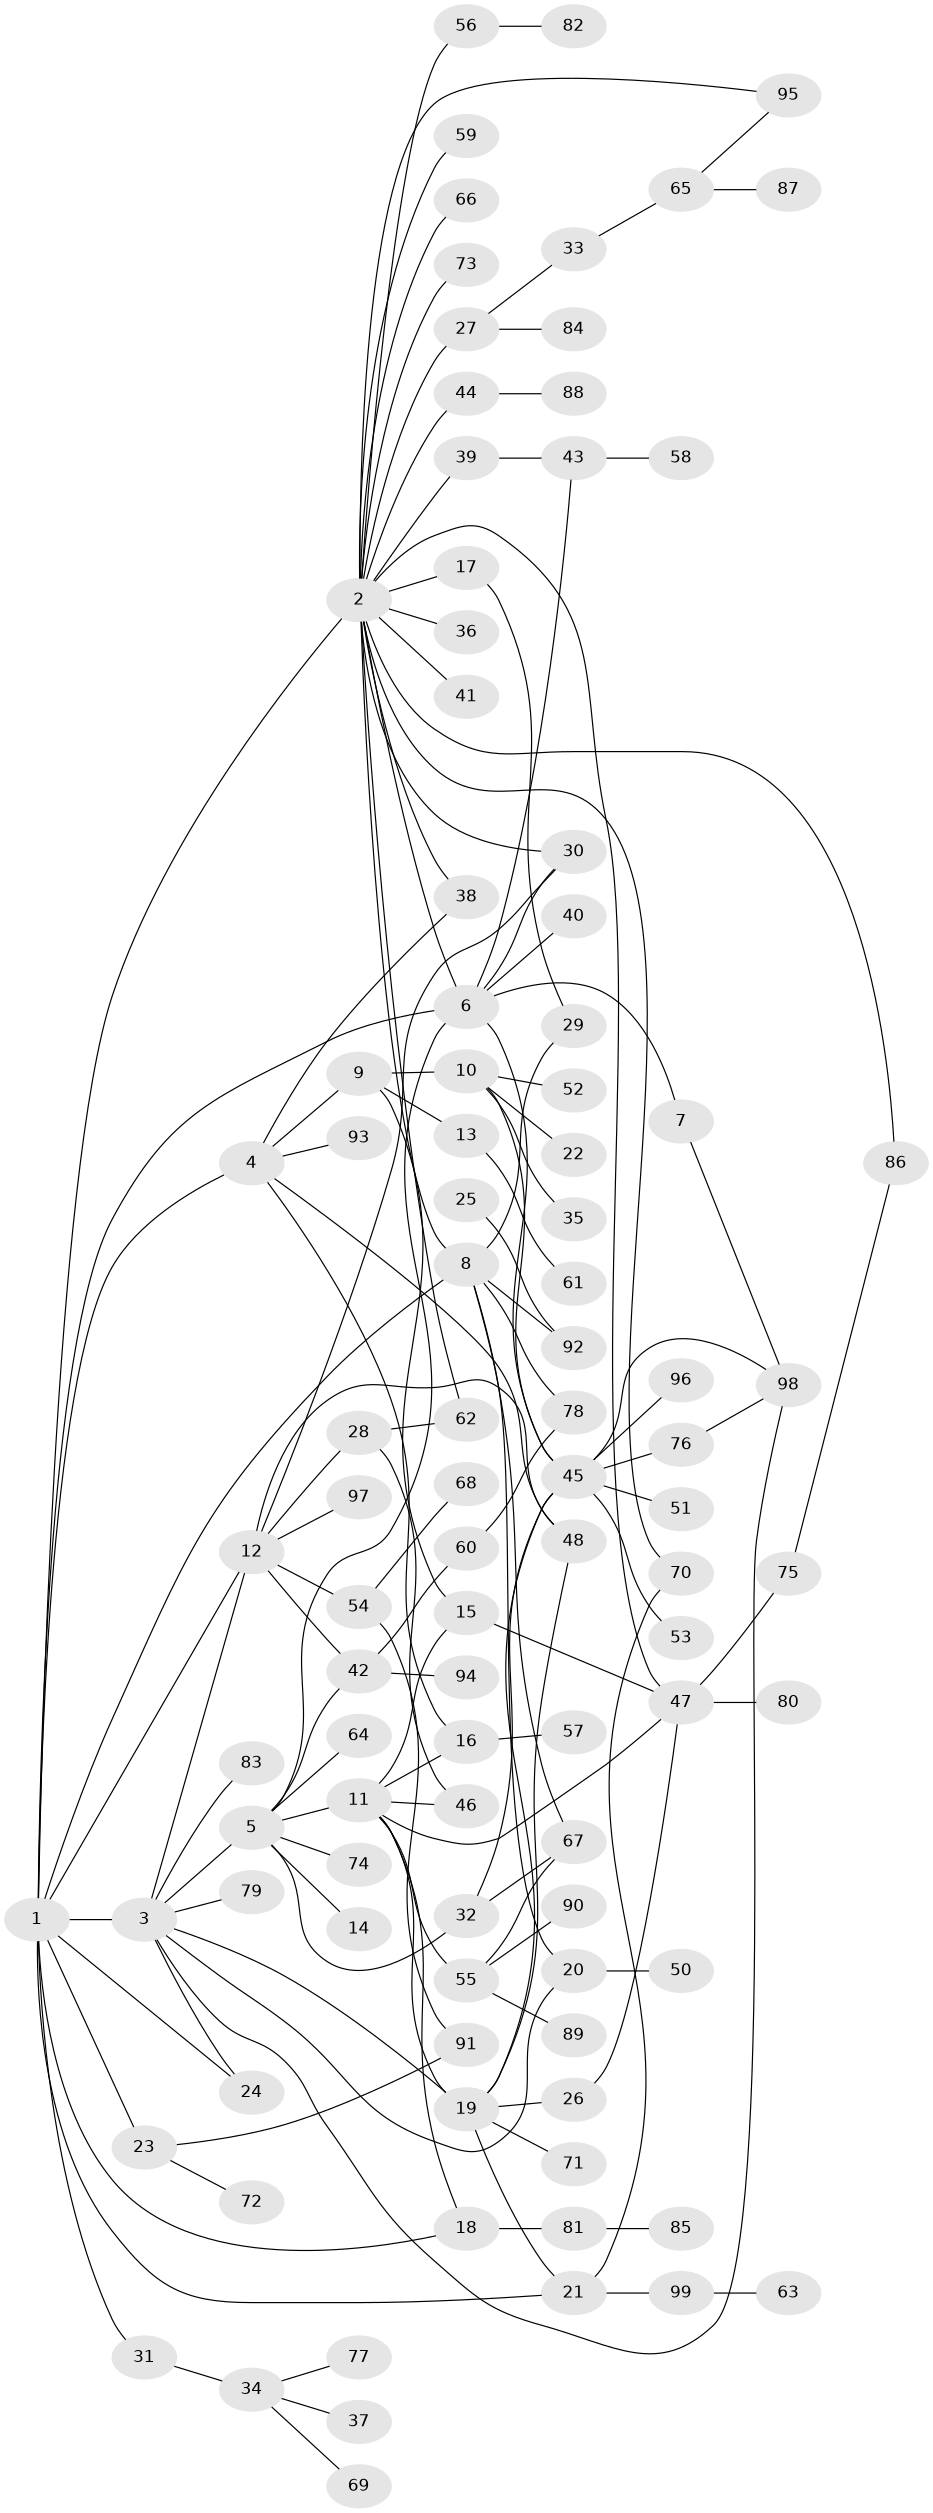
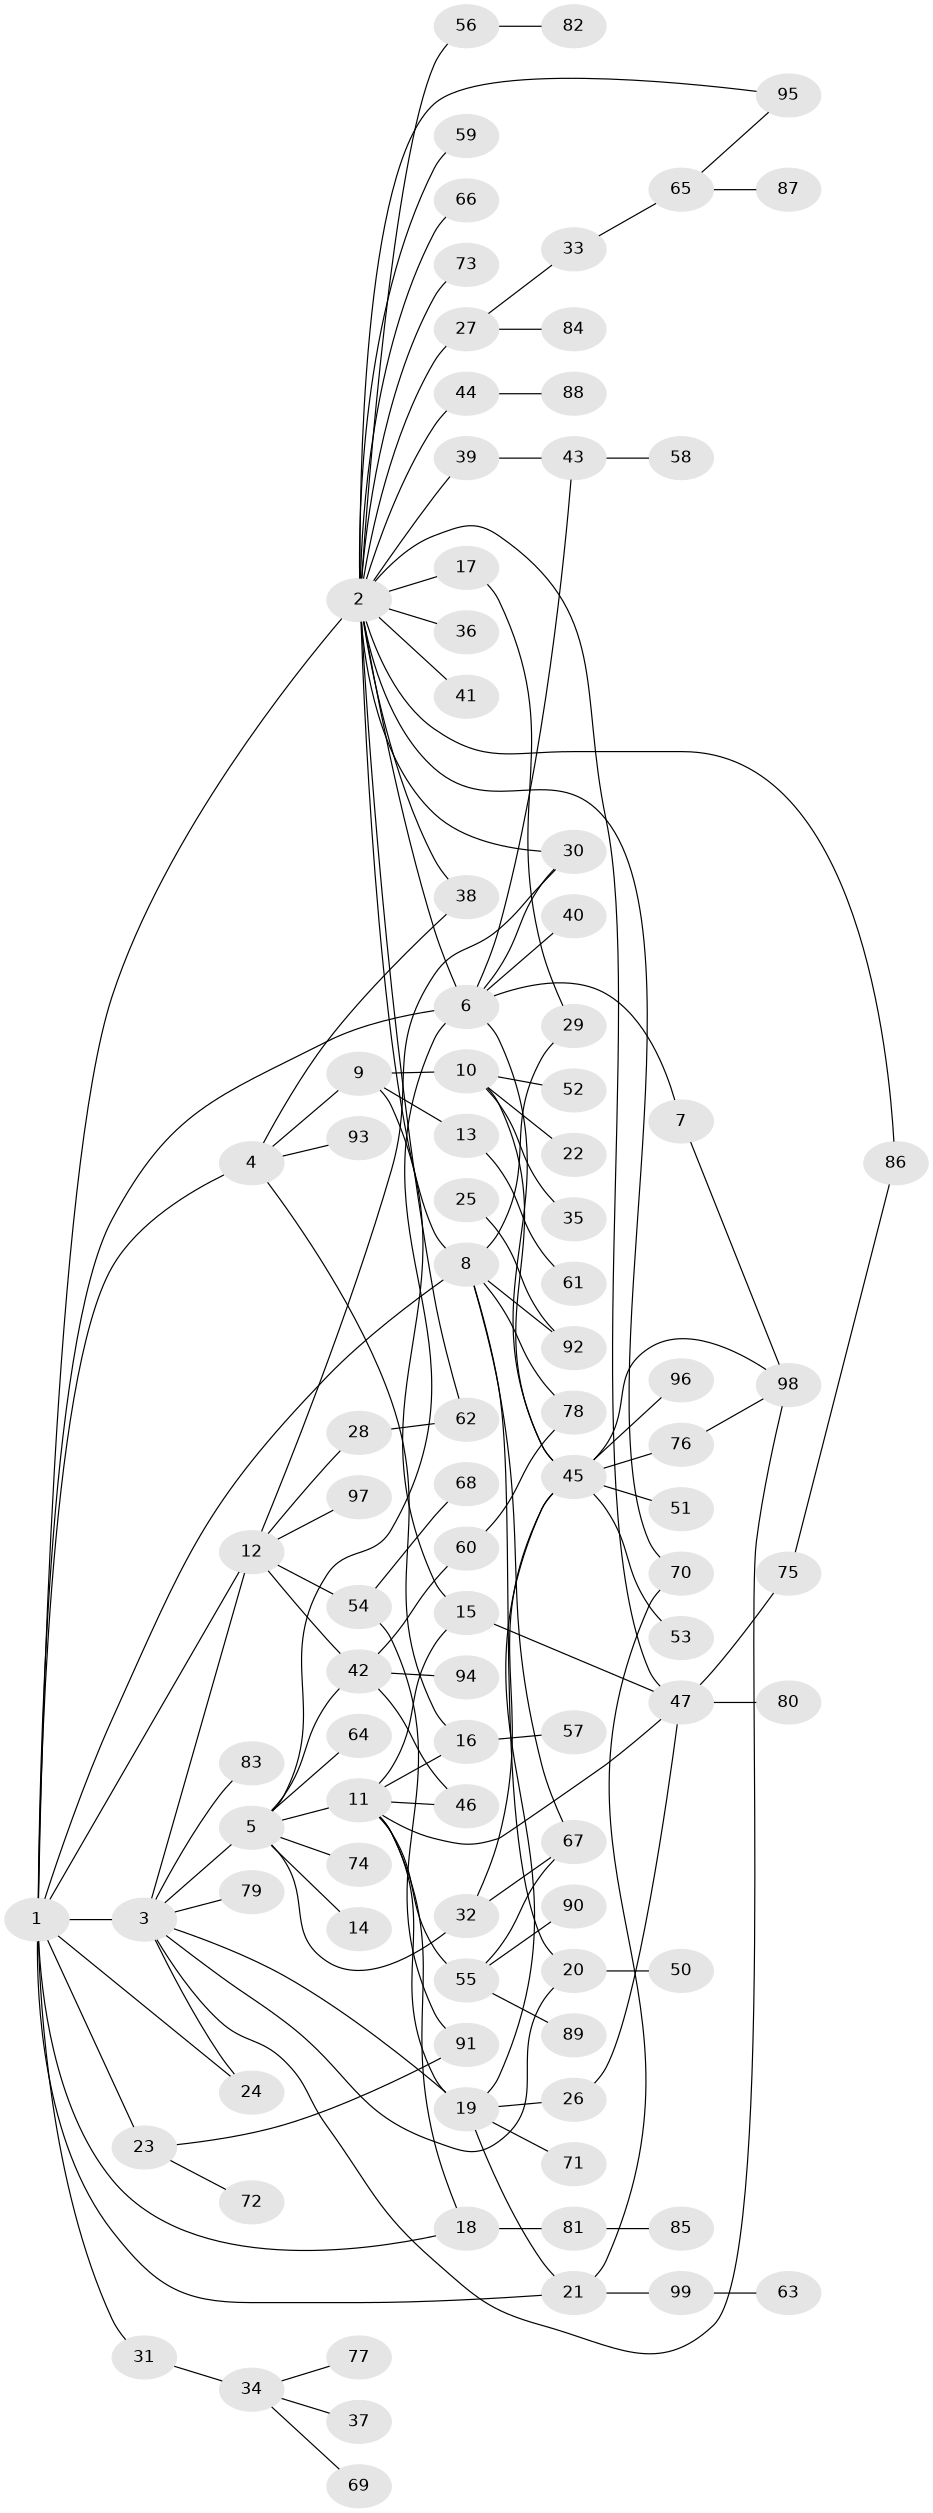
(574, 1541) -> none
(415, 1593) -> (403, 1720)
